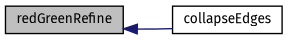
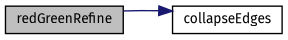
(155, 29) -> (141, 11)
